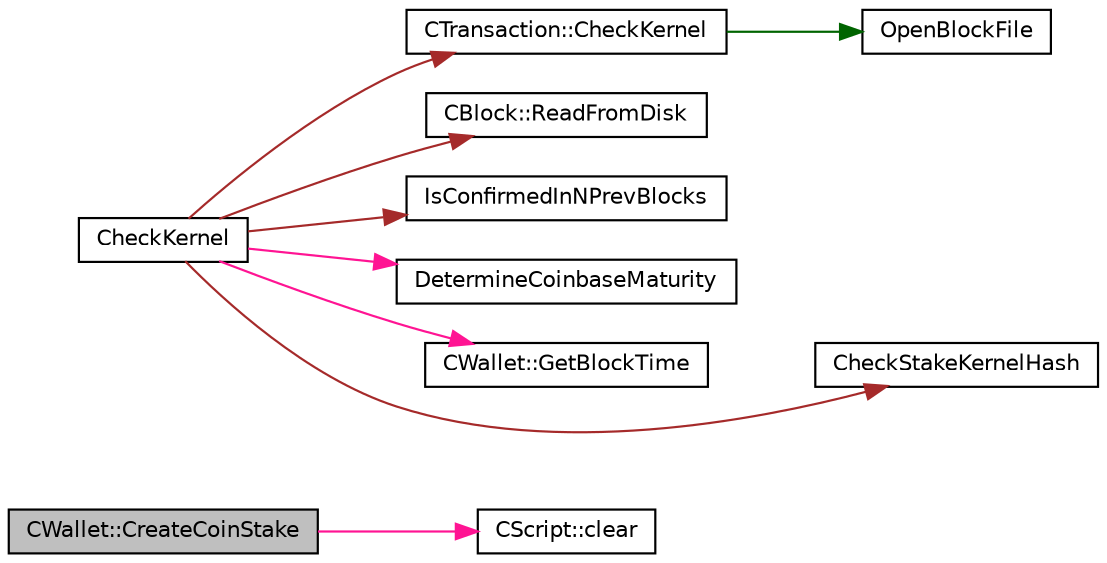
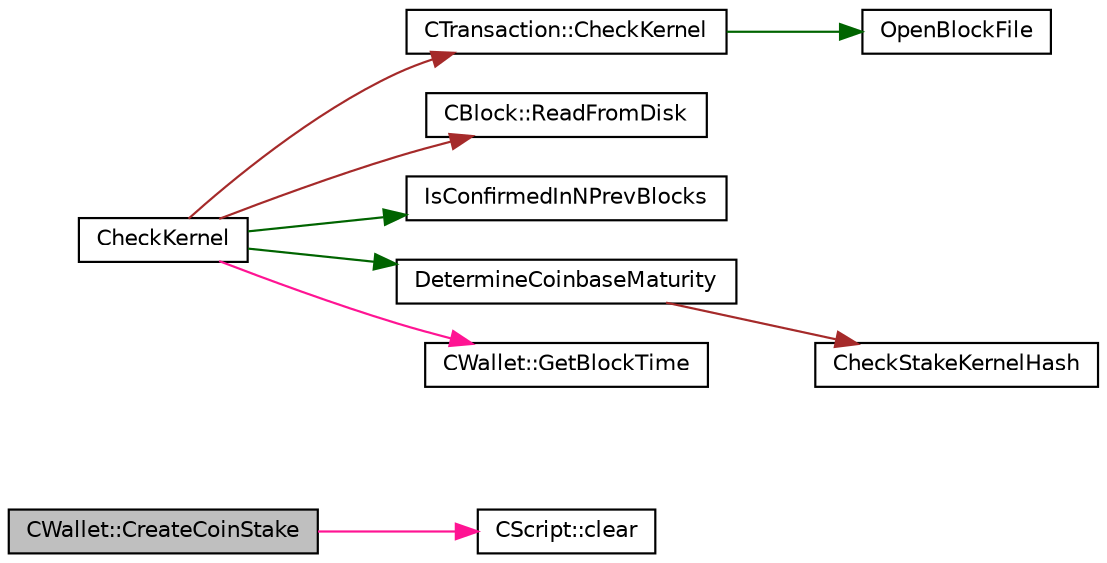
(316, 224) -> (316, 224)
(311, 255) -> (311, 255)
(503, 428) -> (751, 321)
